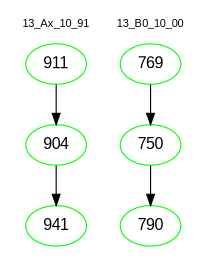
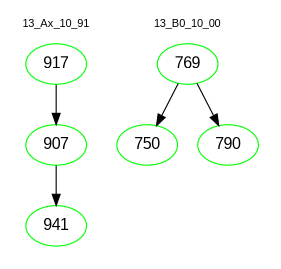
(56, 64) -> (56, 64)
(56, 145) -> (56, 145)
(151, 180) -> (205, 99)
